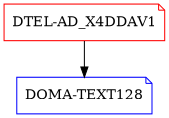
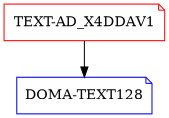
(84, 22) -> (84, 22)
